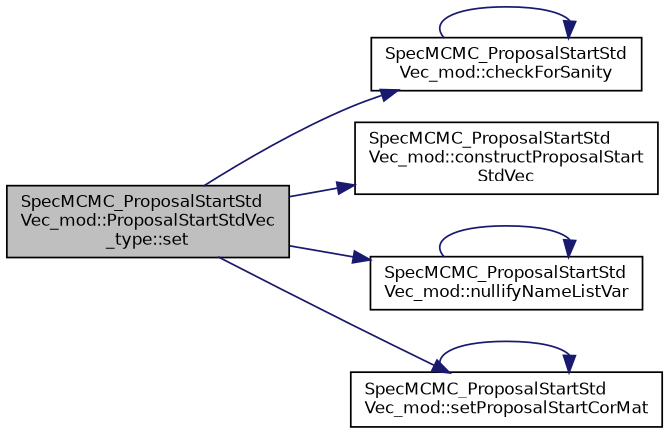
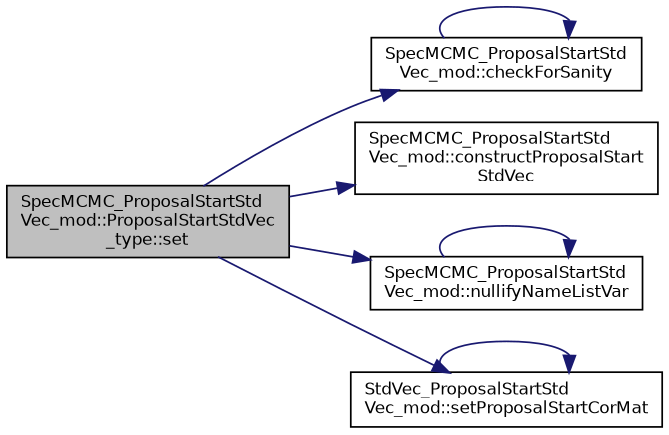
(506, 400) -> (506, 400)
